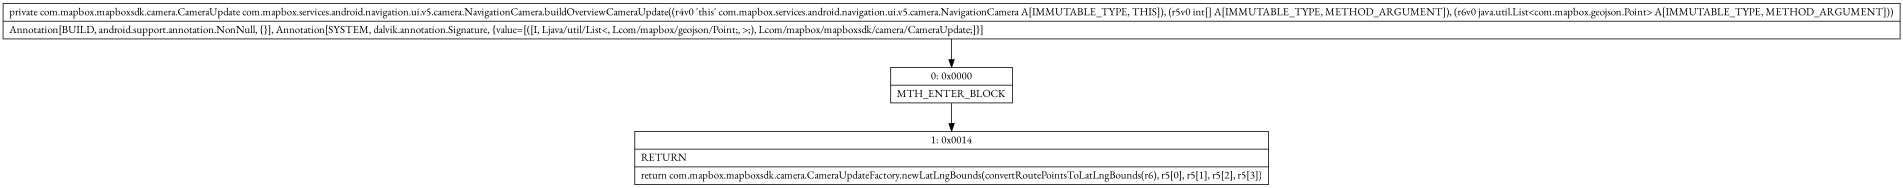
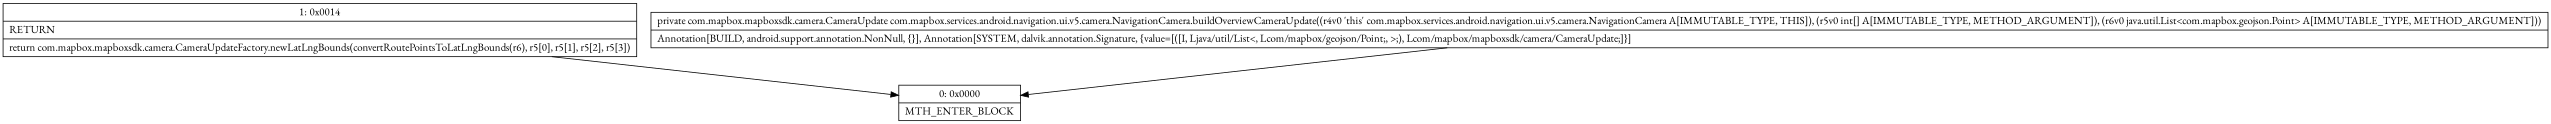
(952, 113) -> (721, 76)
